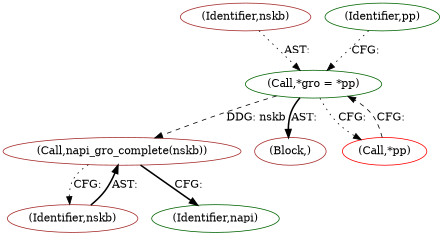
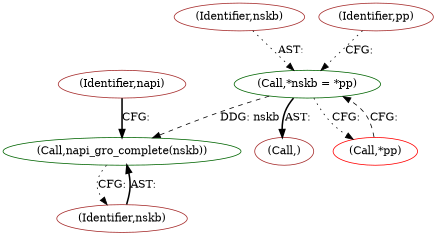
(382, 17) -> (376, 17)
(314, 84) -> (307, 84)
(122, 151) -> (122, 151)
(290, 151) -> (284, 151)
(166, 183) -> (122, 114)
(215, 219) -> (122, 84)
